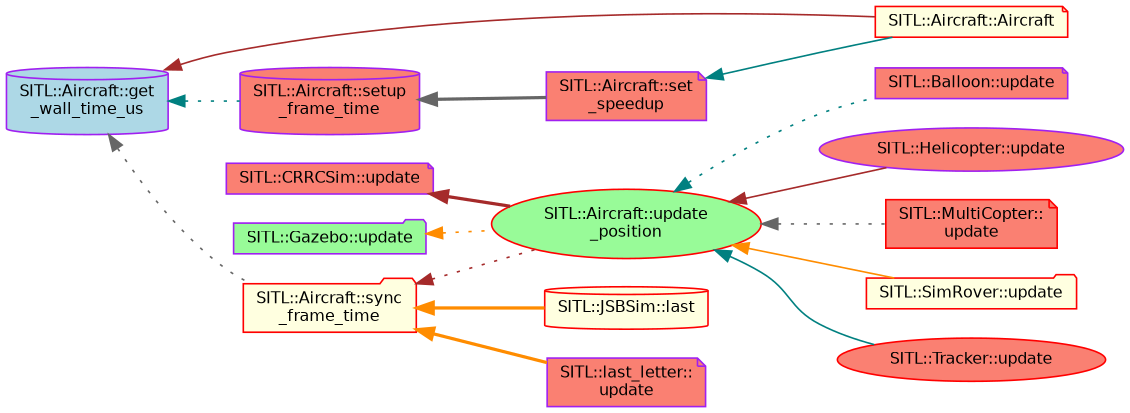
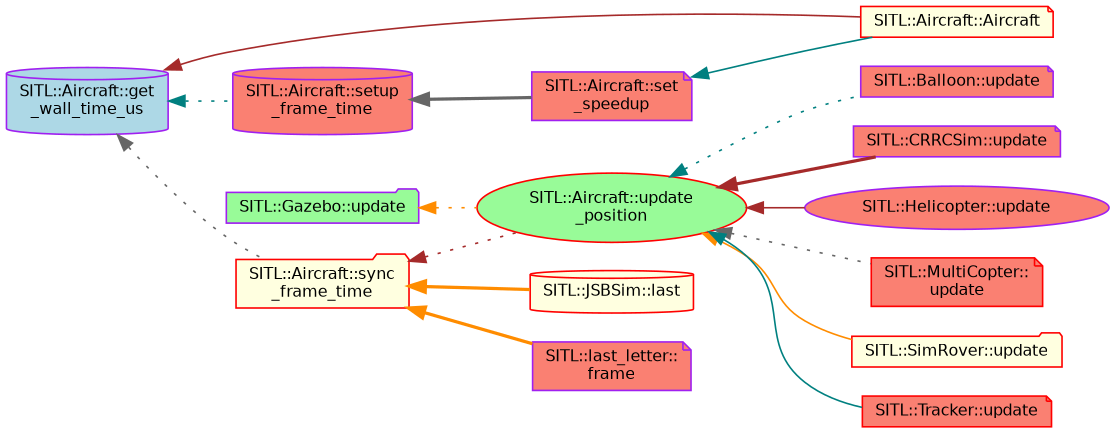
(479, 201) -> (806, 170)
(971, 360) -> (957, 411)
(626, 382) -> (612, 366)
